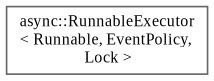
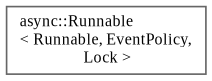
(107, 40) -> (106, 40)
